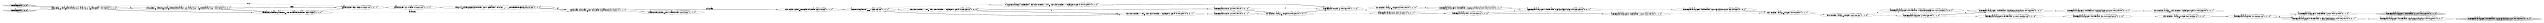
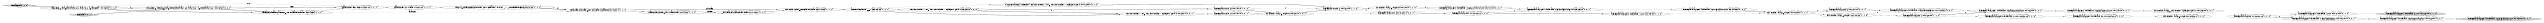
none -> (1366, 8)
none -> (1848, 10)
(20, 11) -> none
none -> (745, 12)
none -> (84, 15)
(2219, 16) -> none
